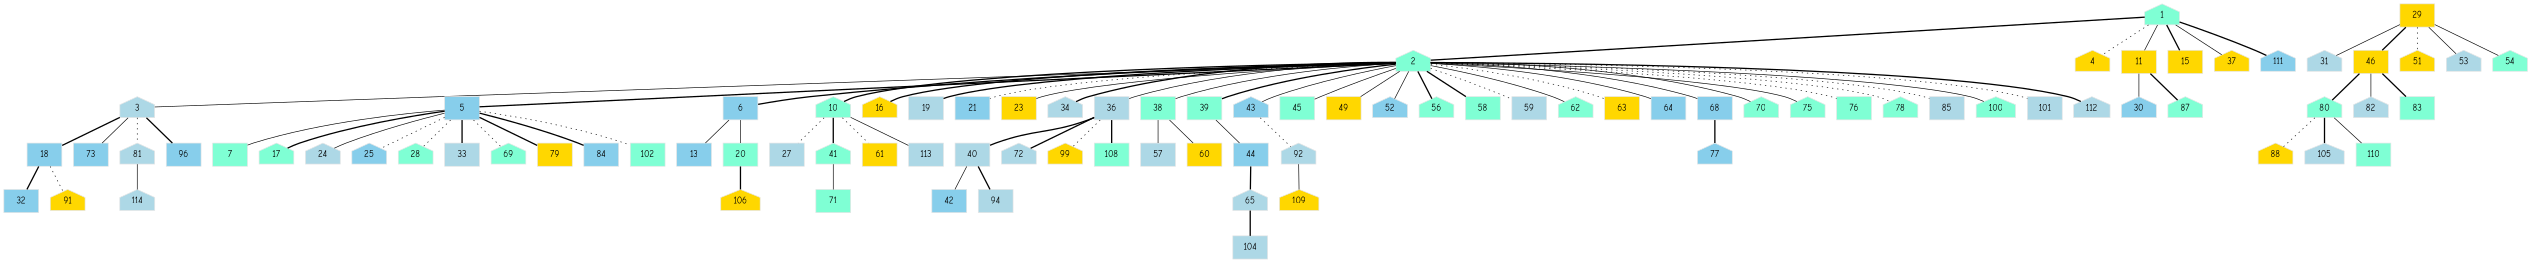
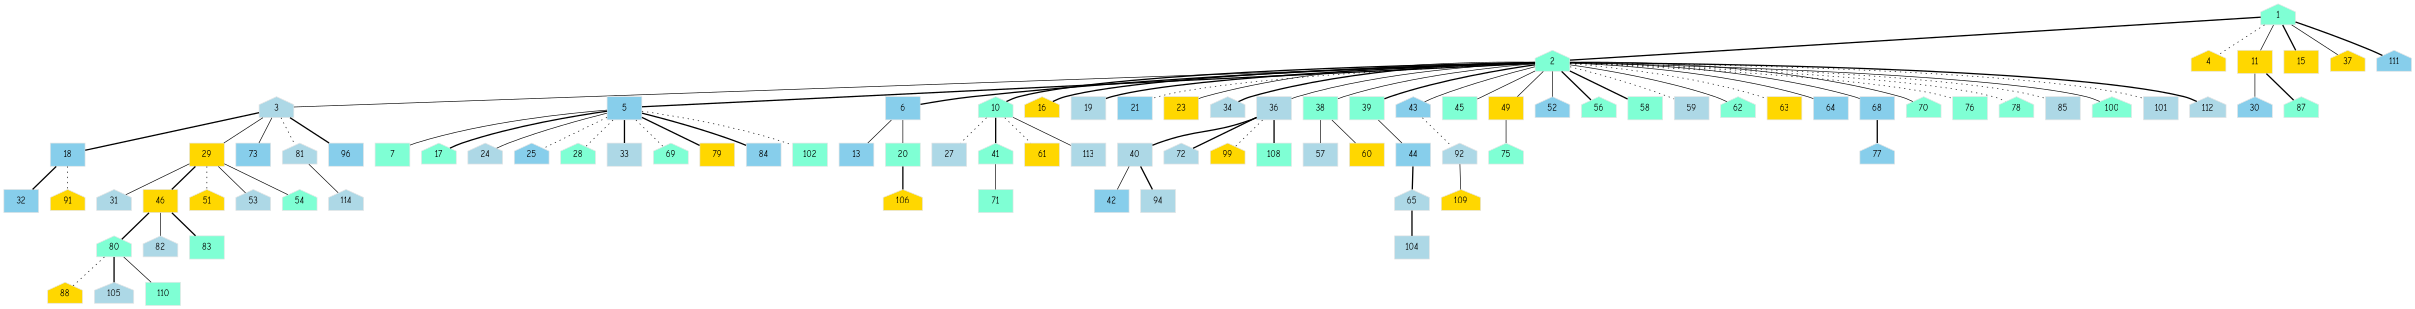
(1698, 83) -> (1506, 132)
none -> (243, 130)
